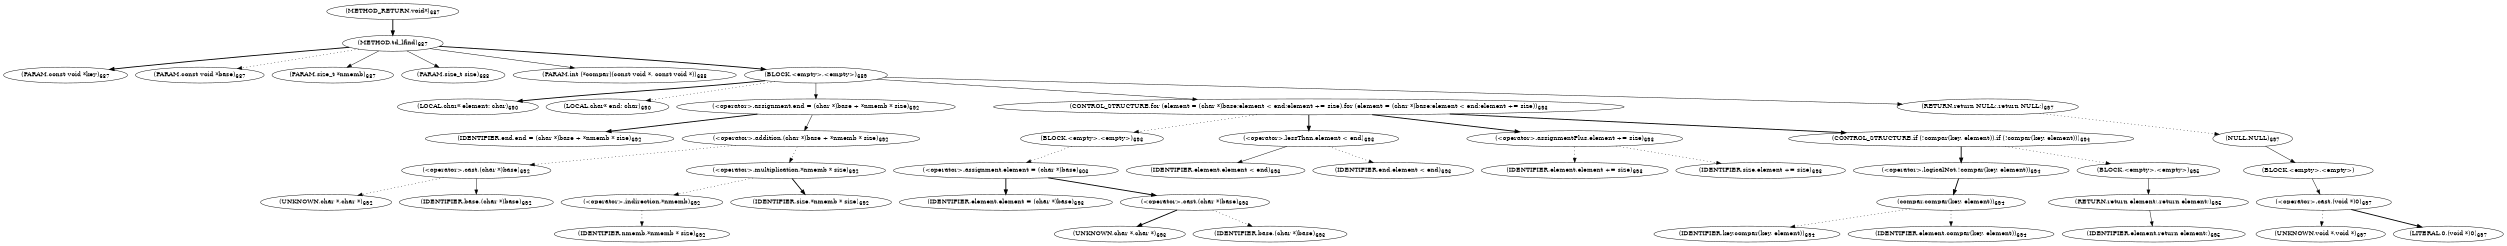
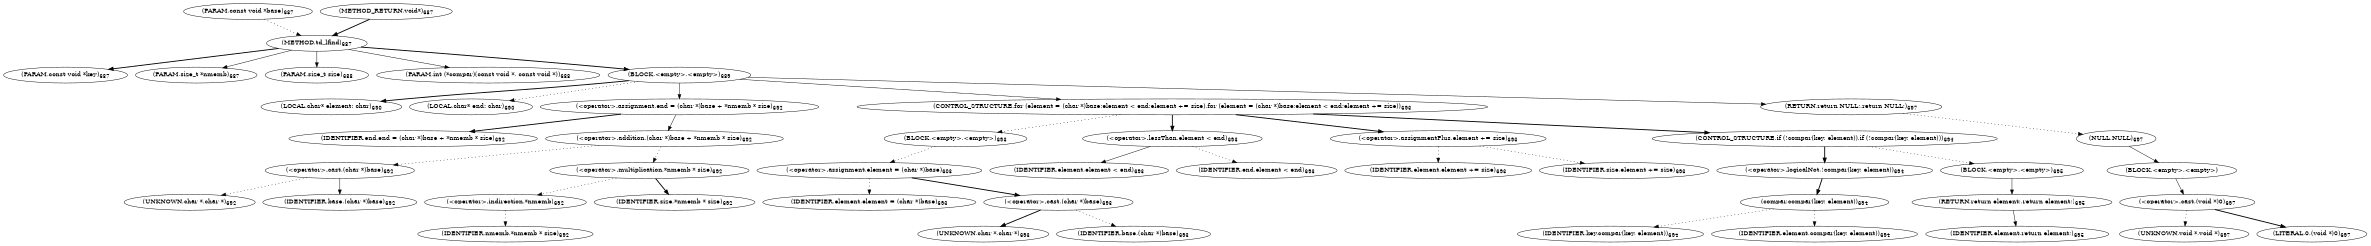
(300, 59) -> (281, 27)
(1006, 184) -> (869, 184)
